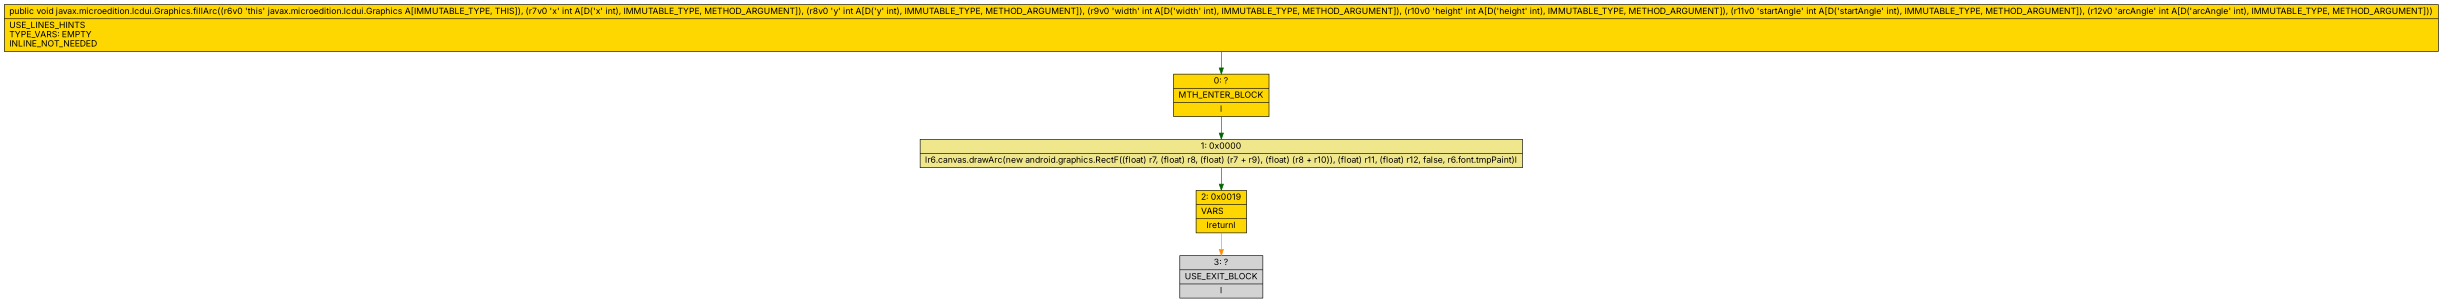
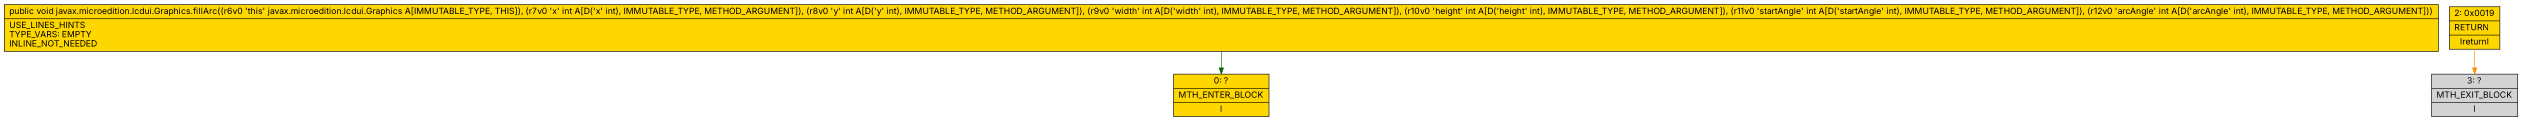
(1221, 154) -> none
(1212, 211) -> (2472, 28)
(1221, 277) -> (2475, 95)
